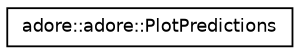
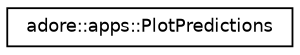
(150, 27) -> (150, 27)
